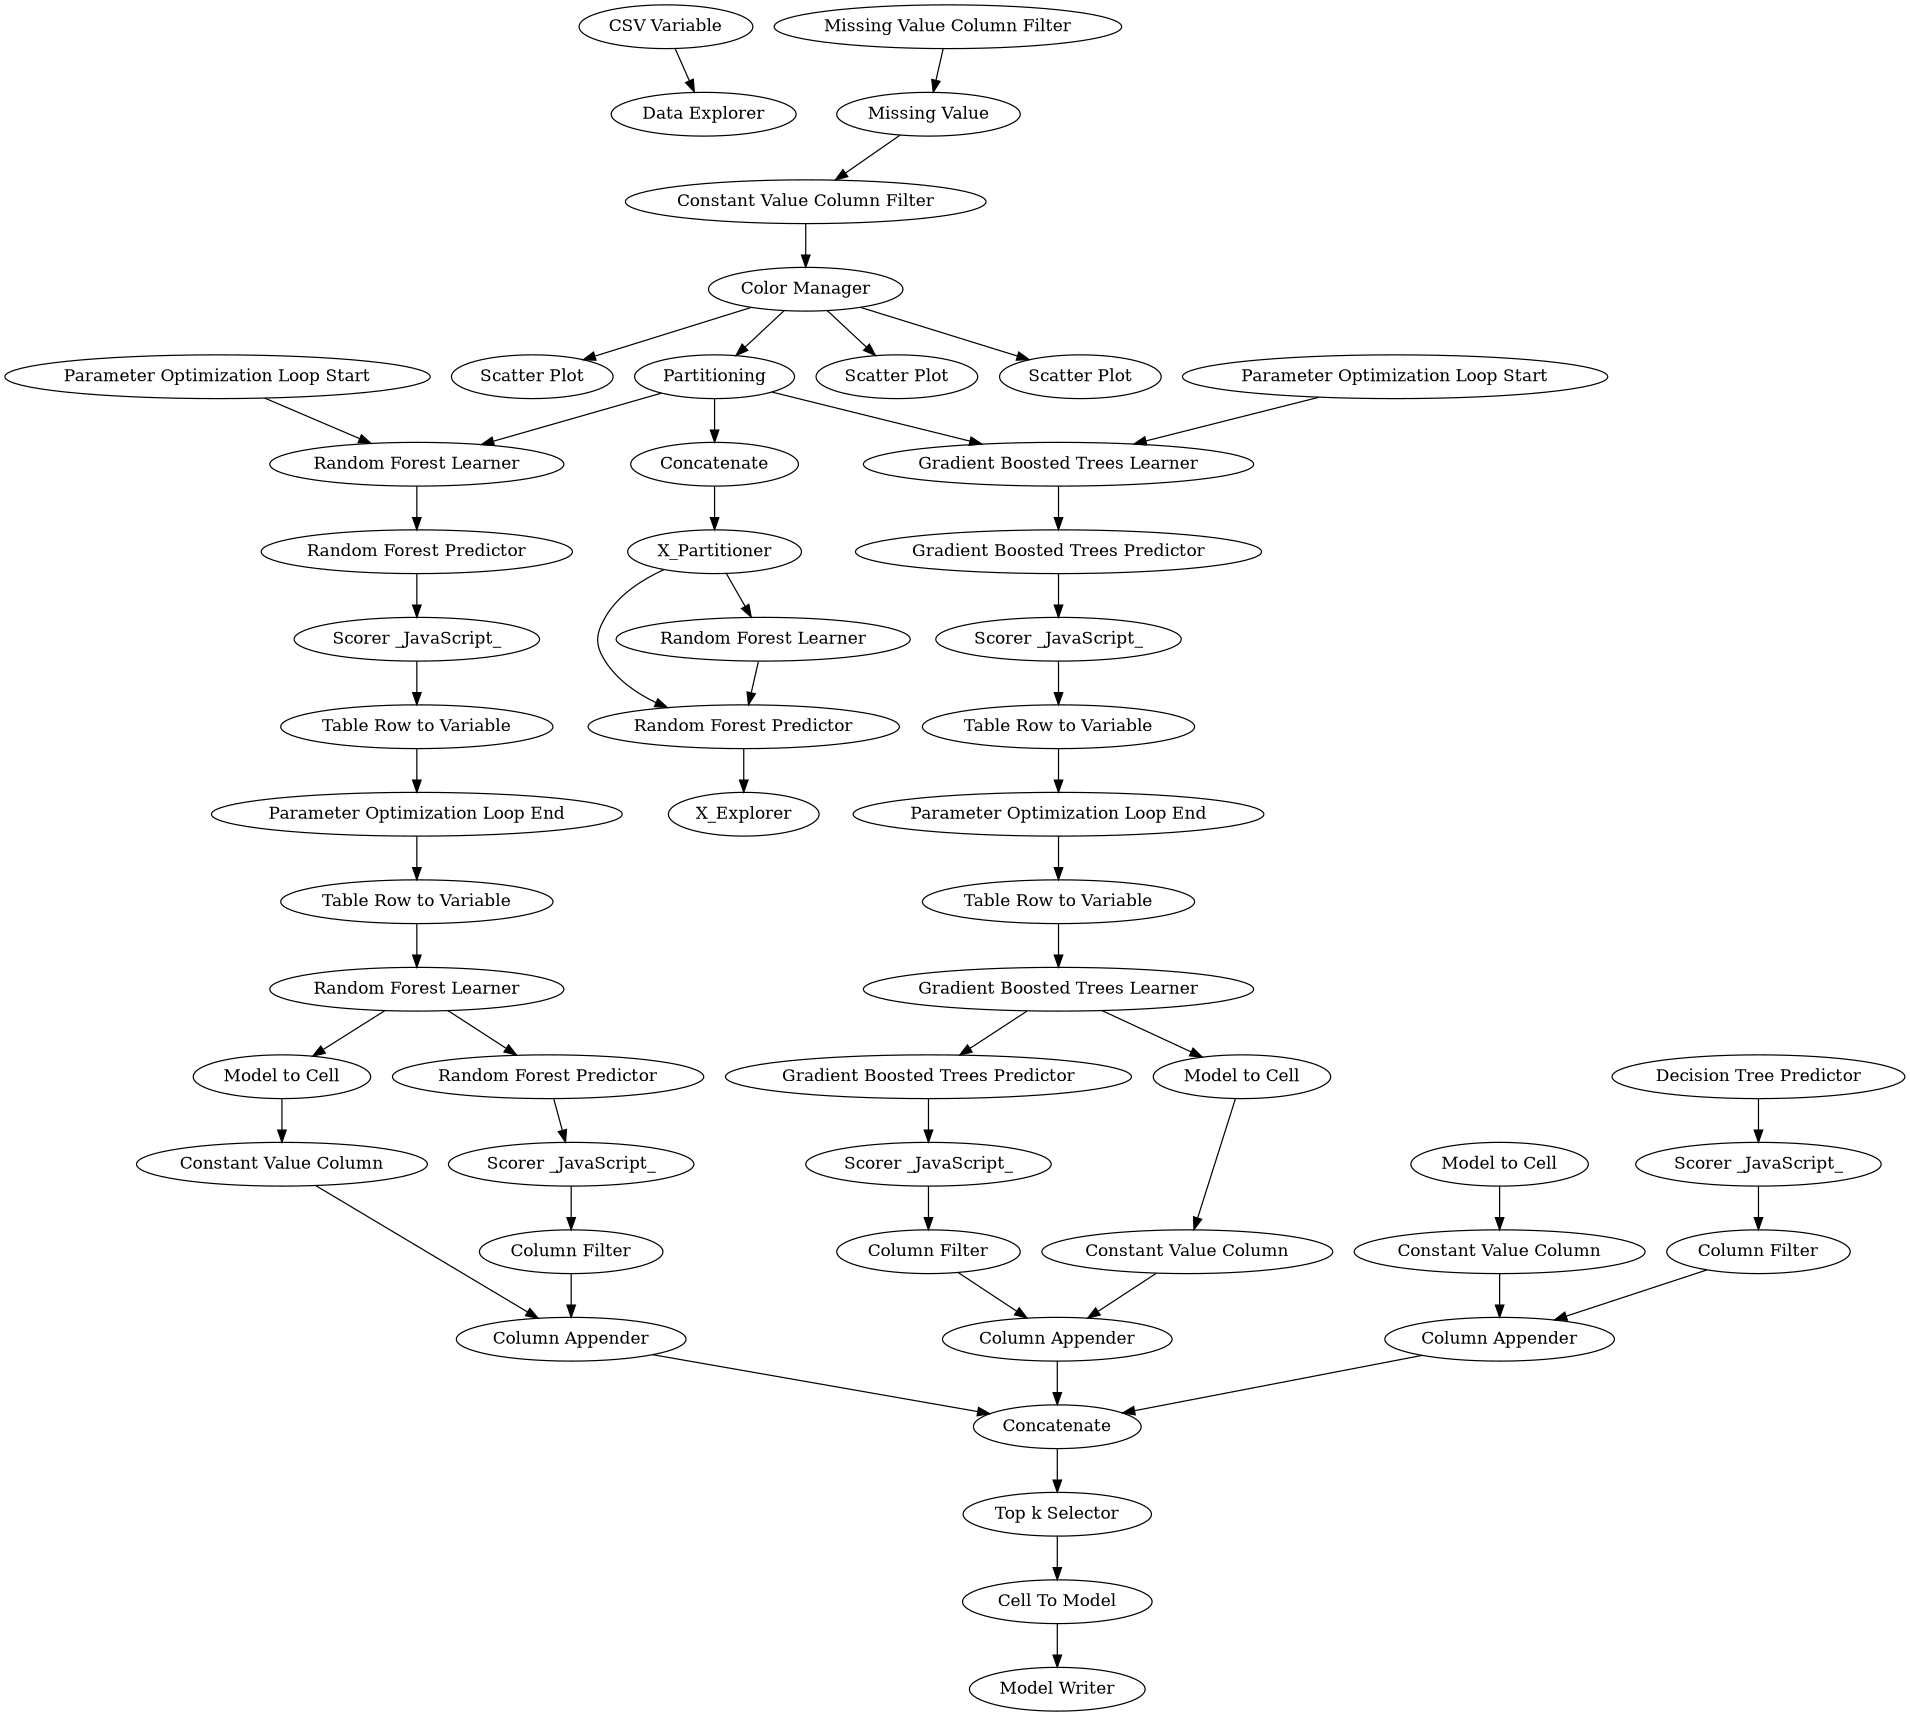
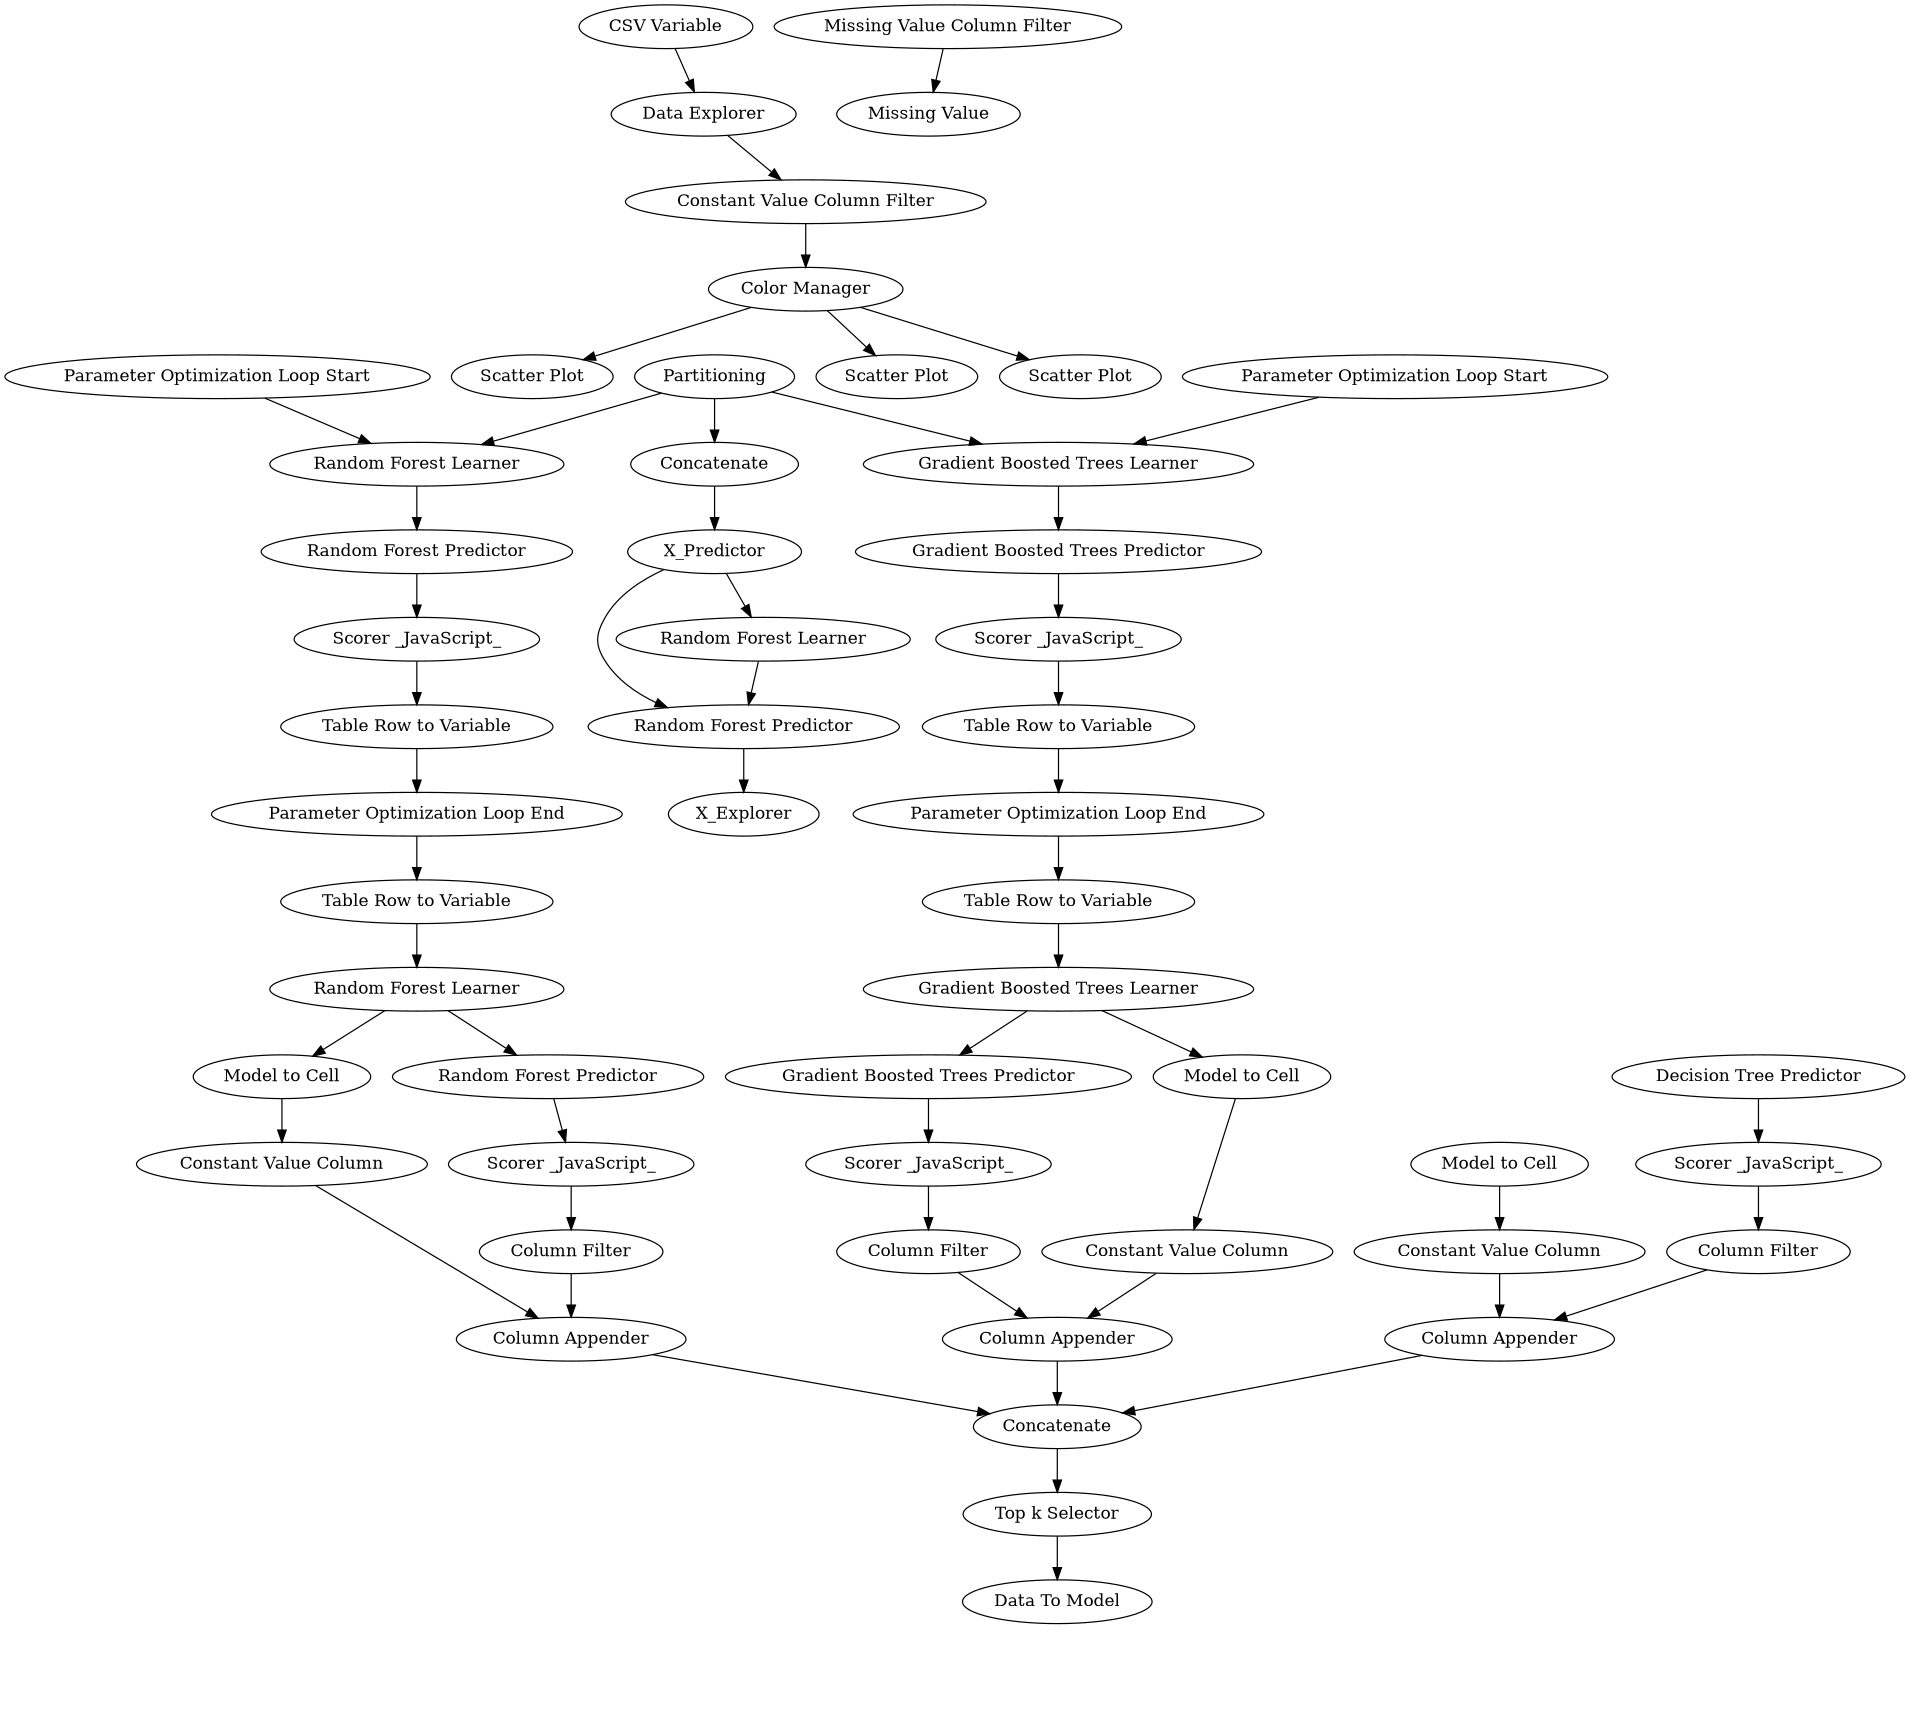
(873, 154) -> (750, 154)
(765, 329) -> none
(715, 552) -> (715, 552)
(1057, 1602) -> (1057, 1602)
(1057, 1689) -> none
